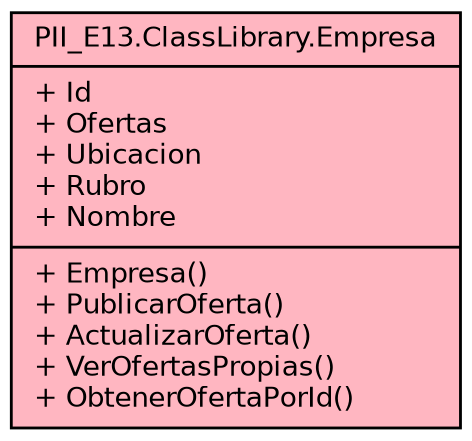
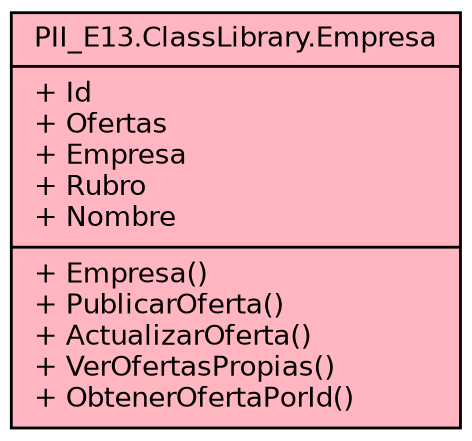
(119, 155) -> (112, 155)
